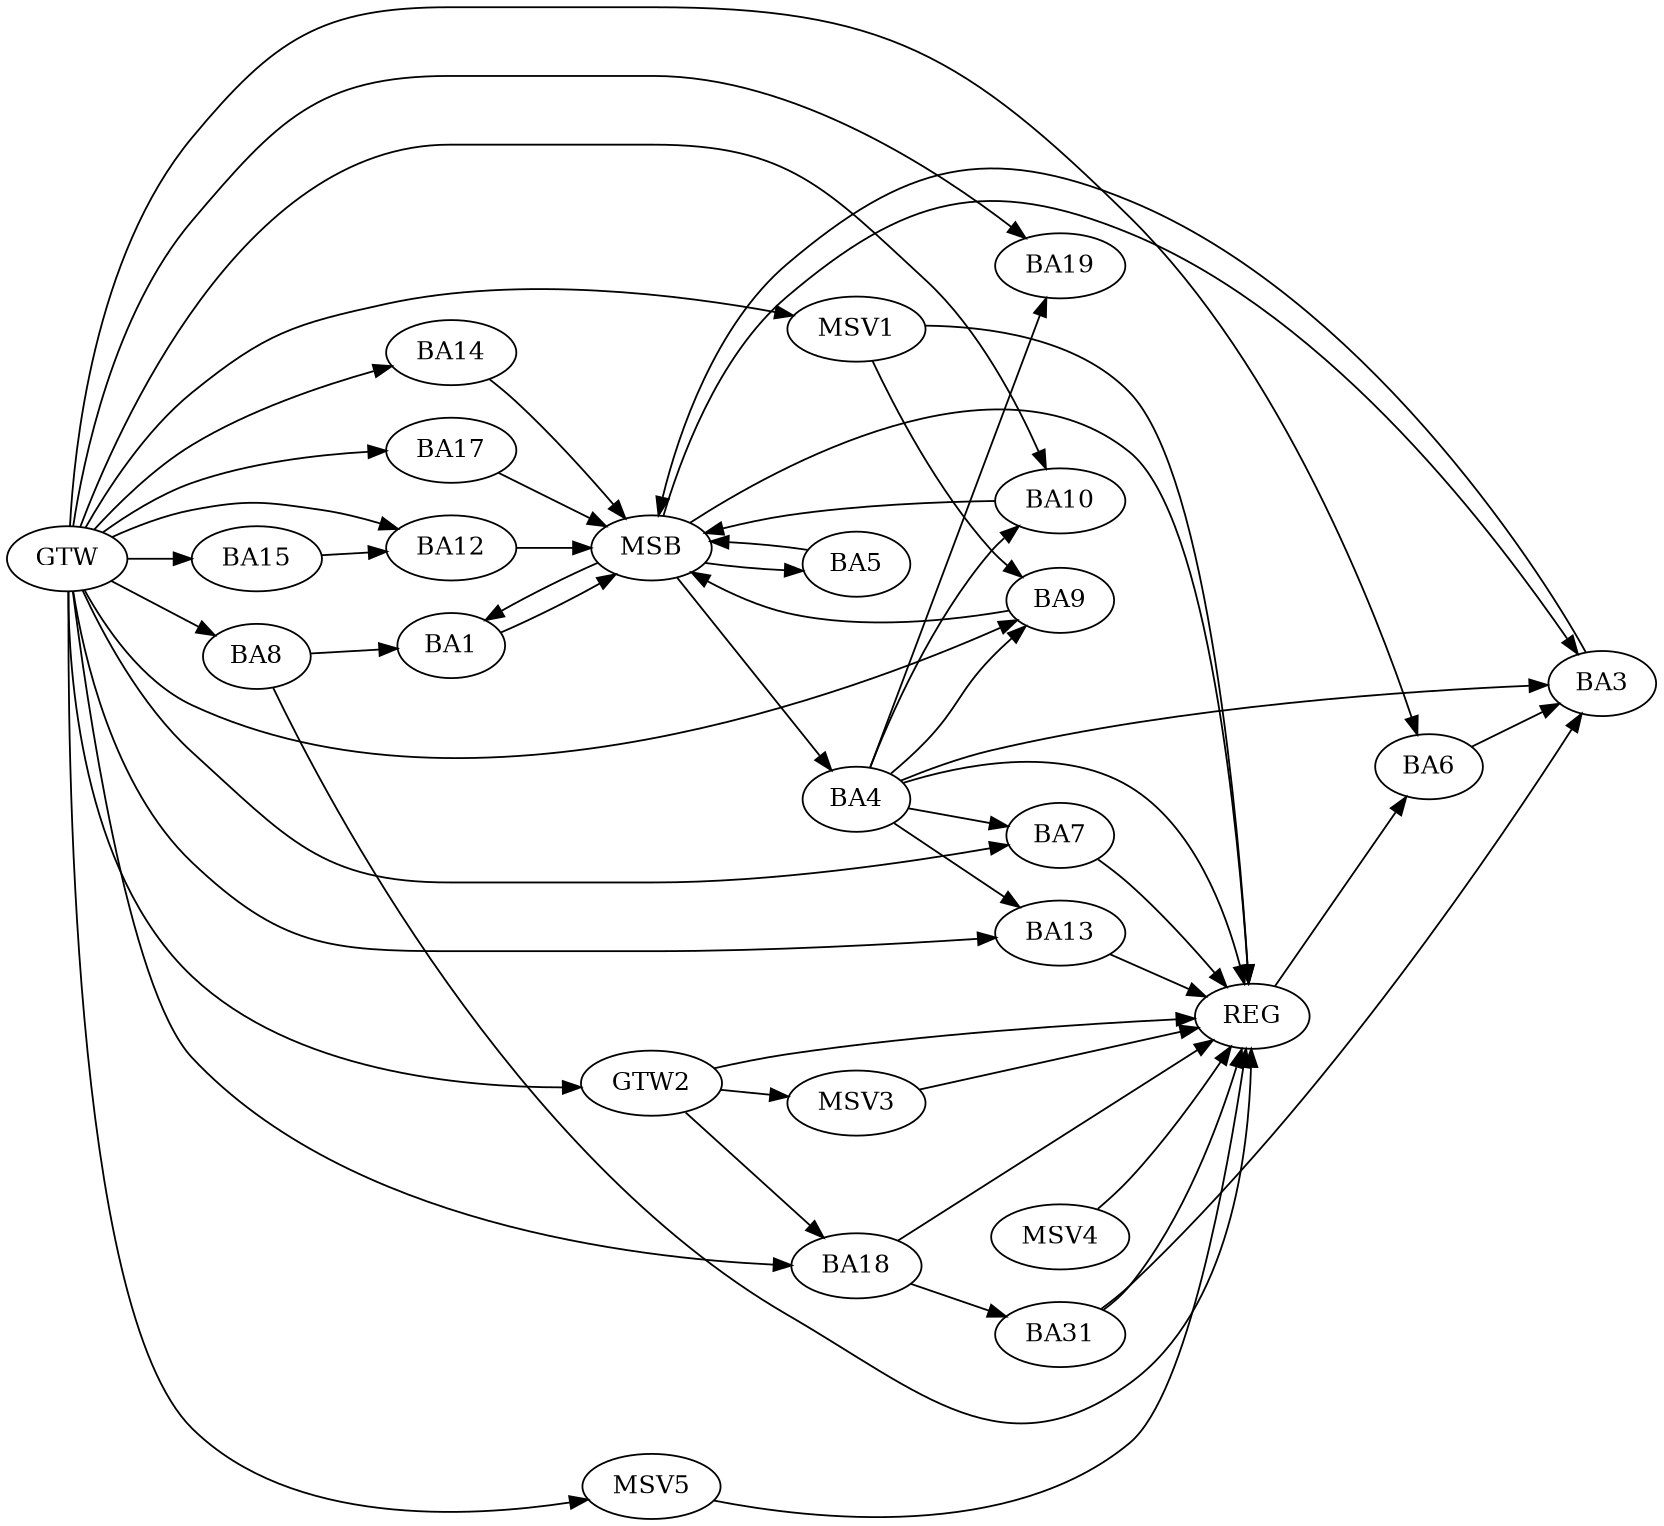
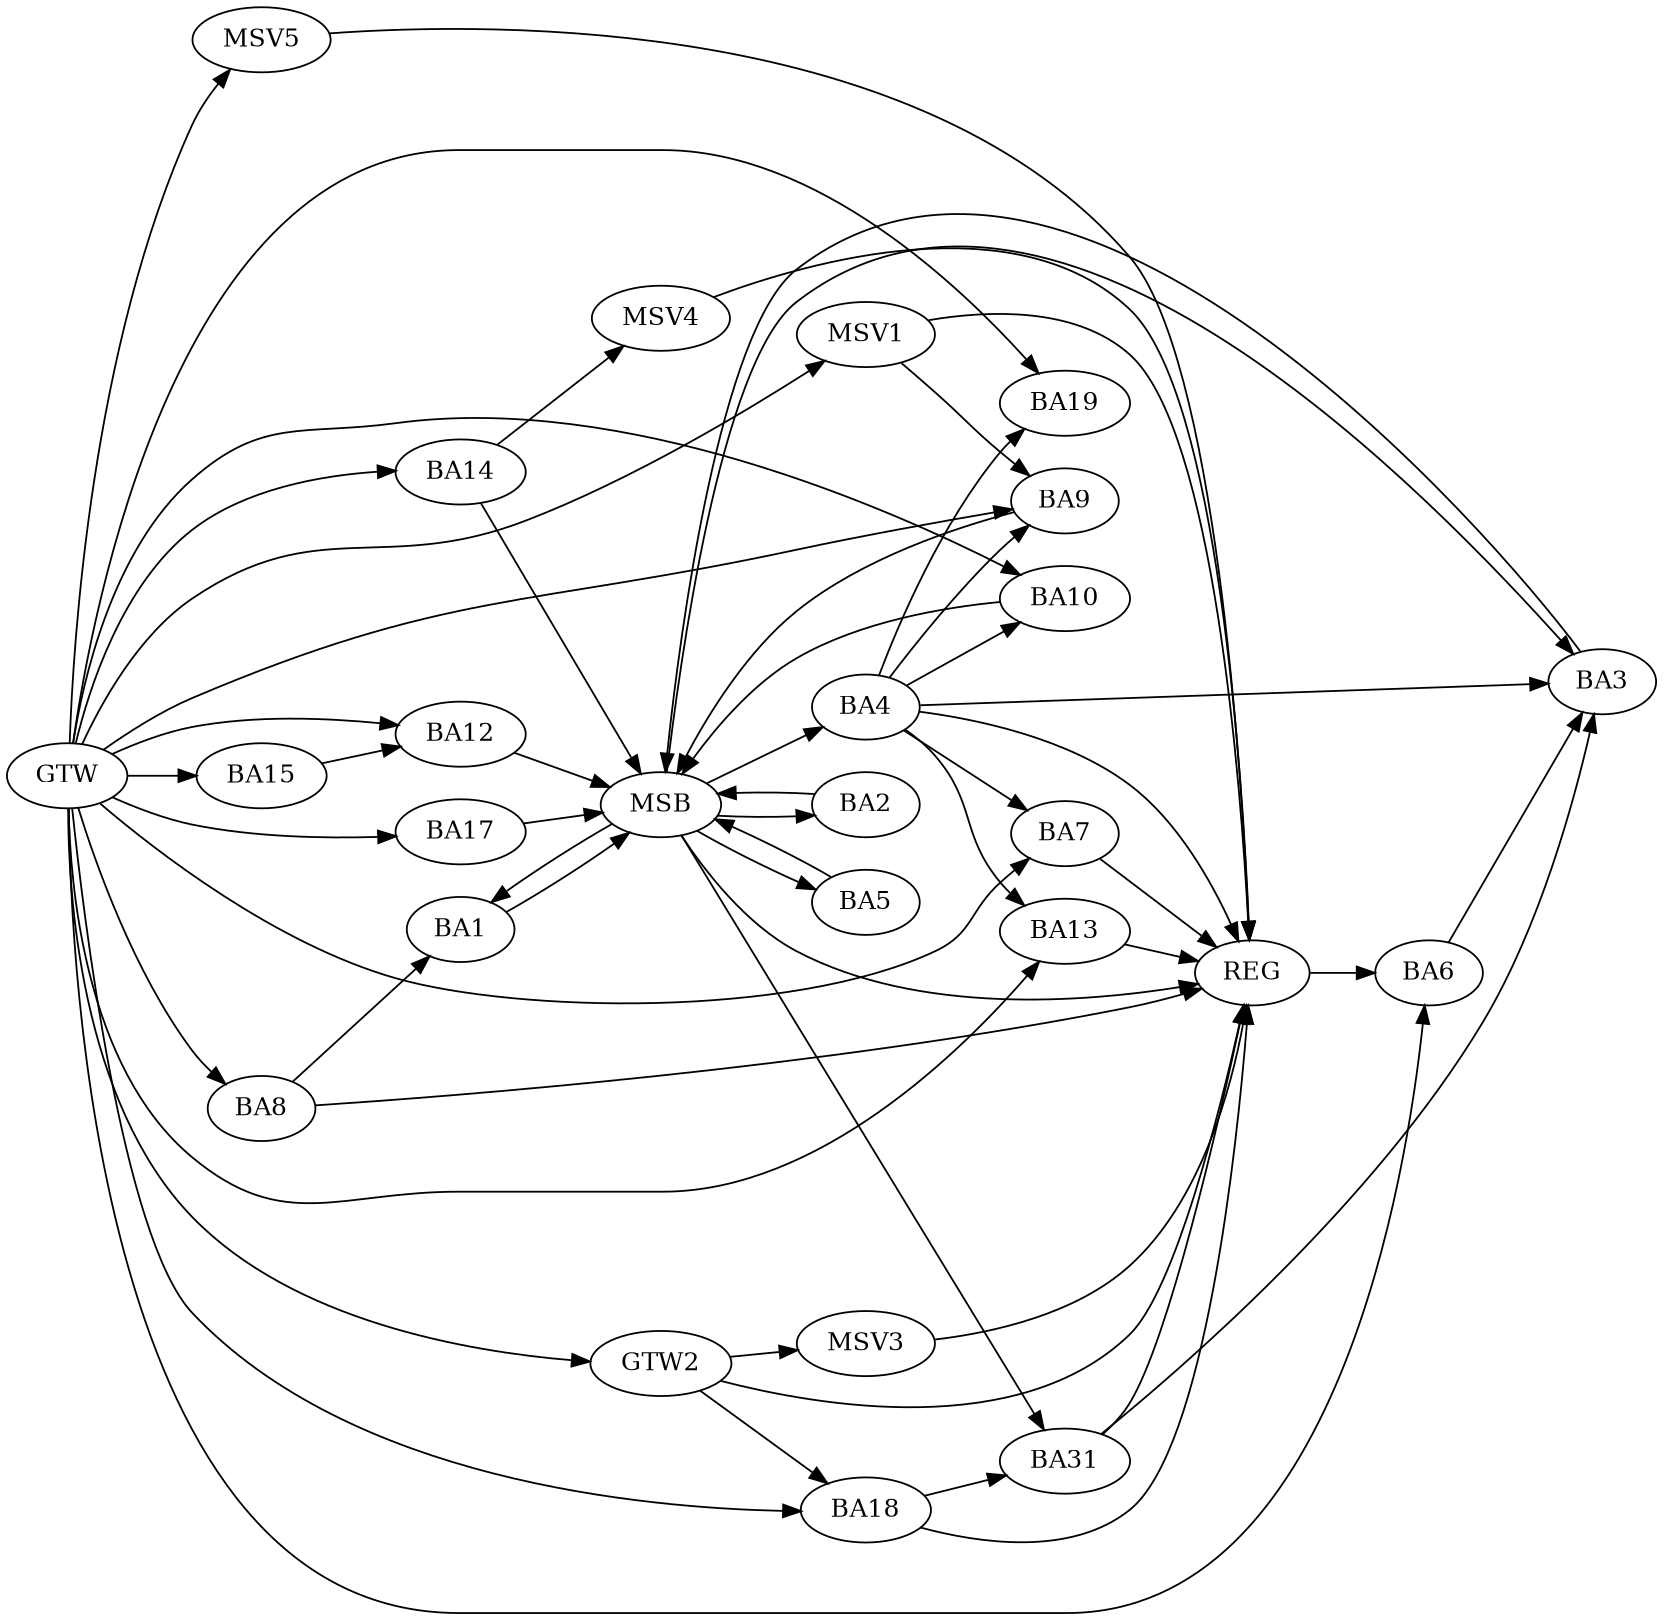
none -> (553, 401)
none -> (866, 805)
none -> (849, 1110)
